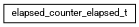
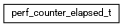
(70, 14) -> (61, 14)
